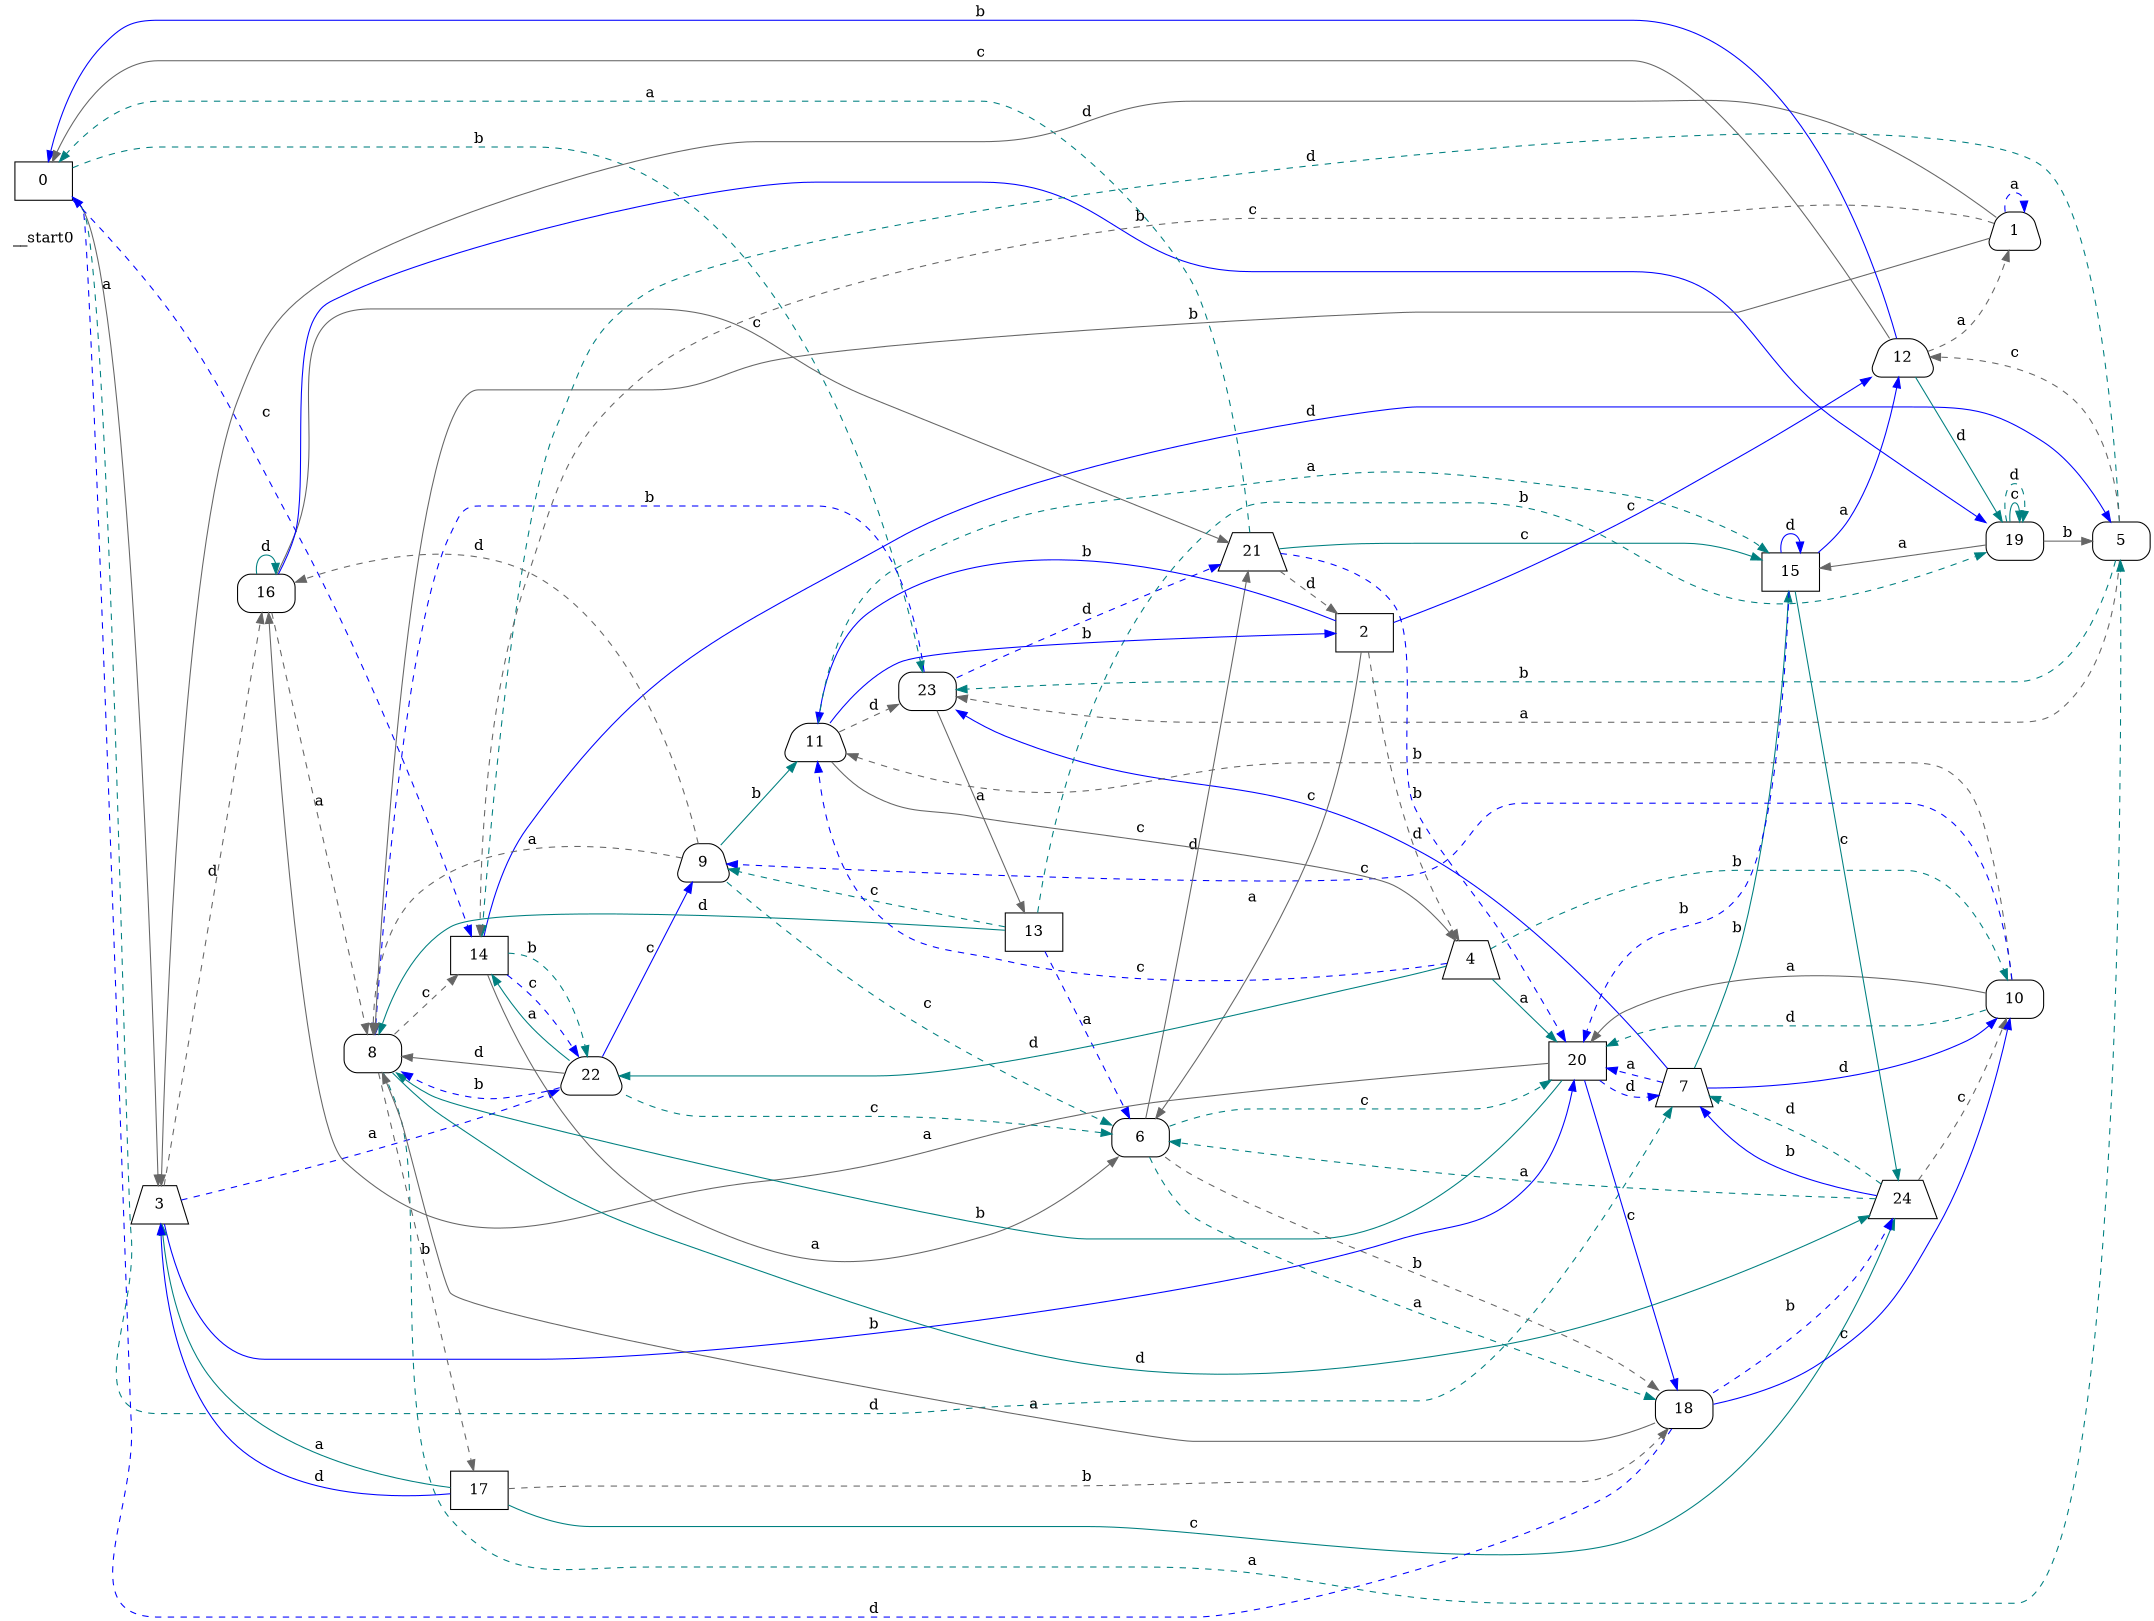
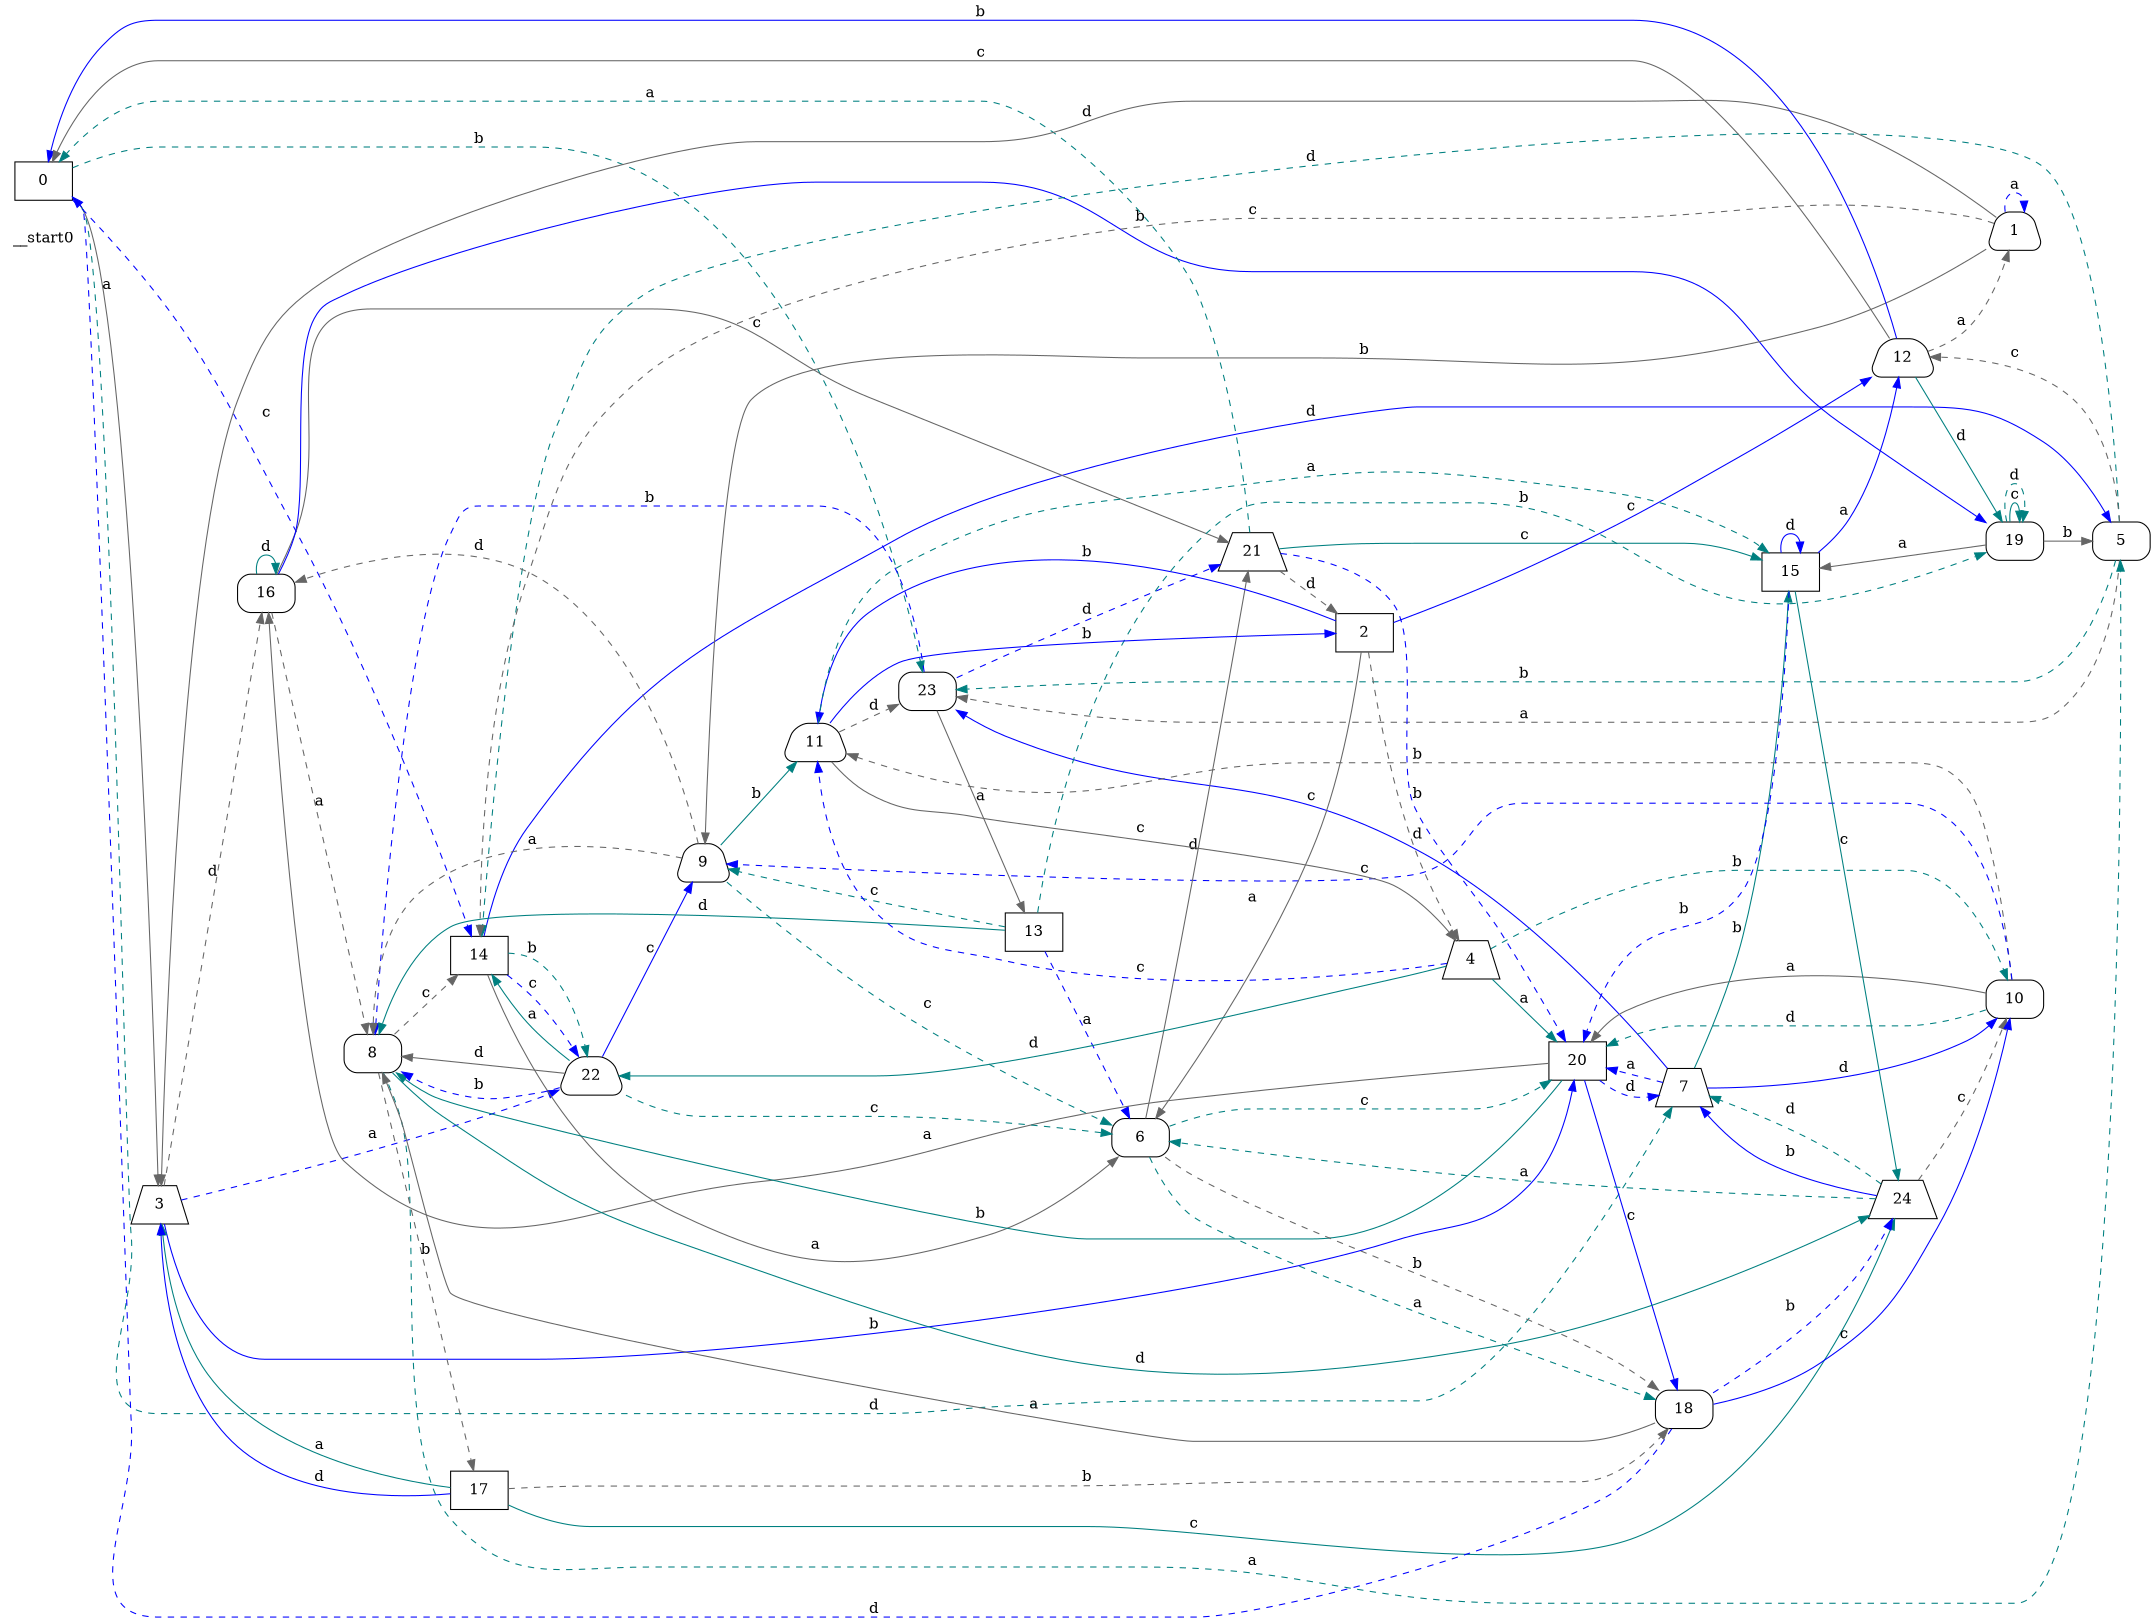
(912, 344) -> (1157, 358)
